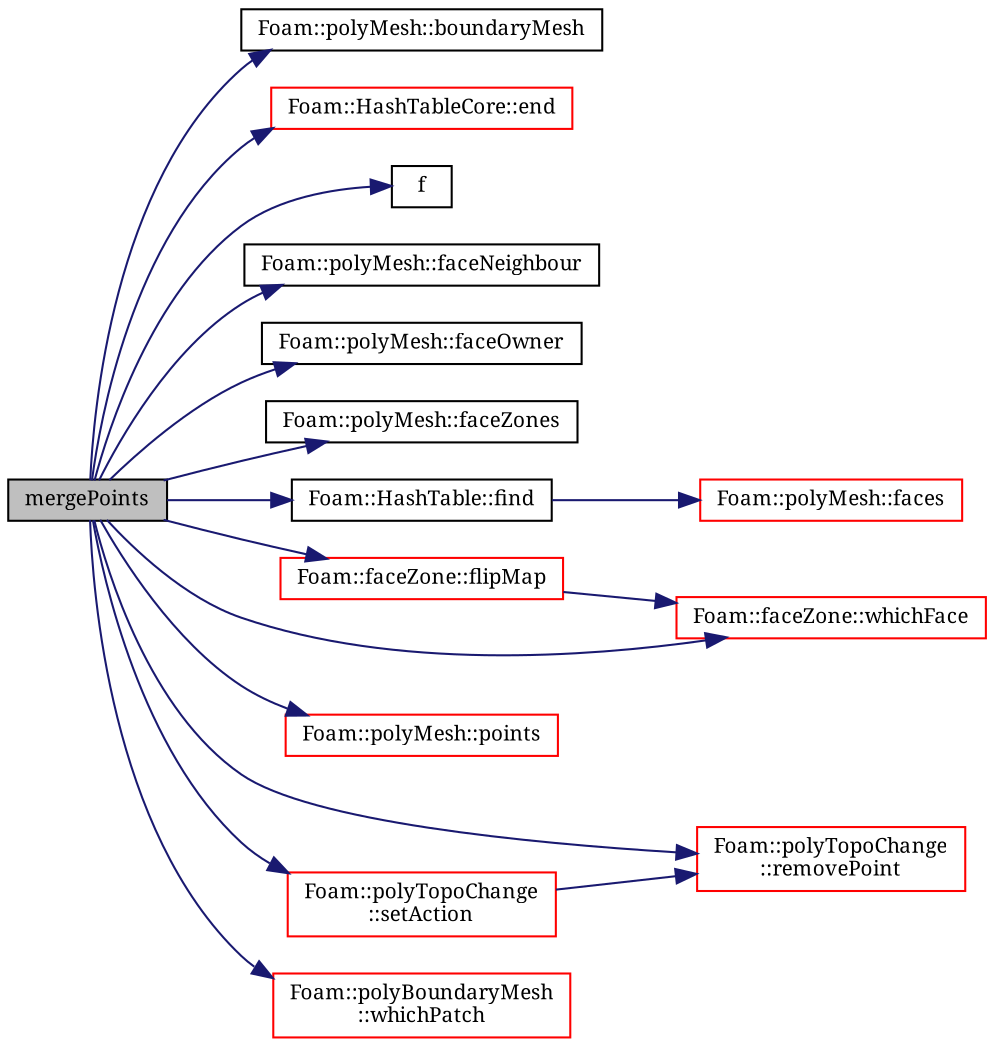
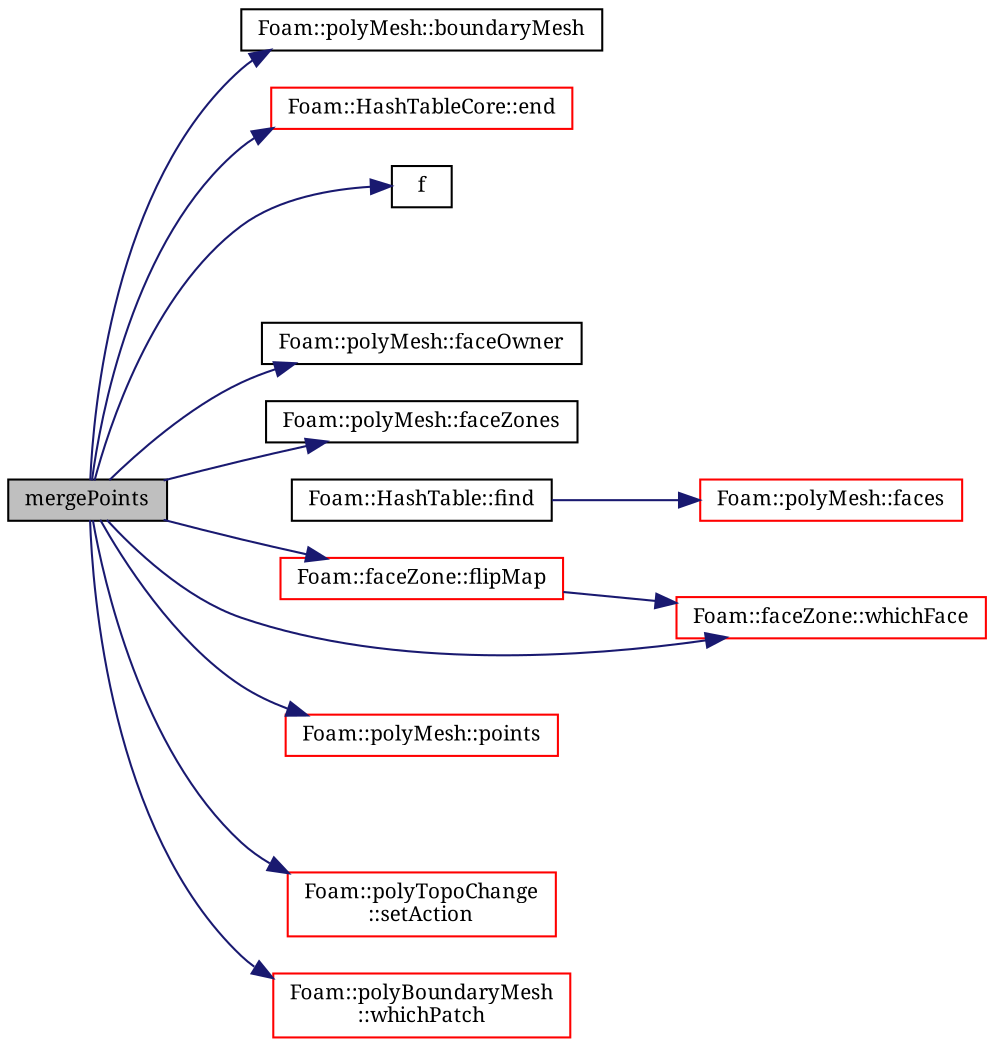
(422, 265) -> none
(219, 500) -> none
(831, 859) -> none
